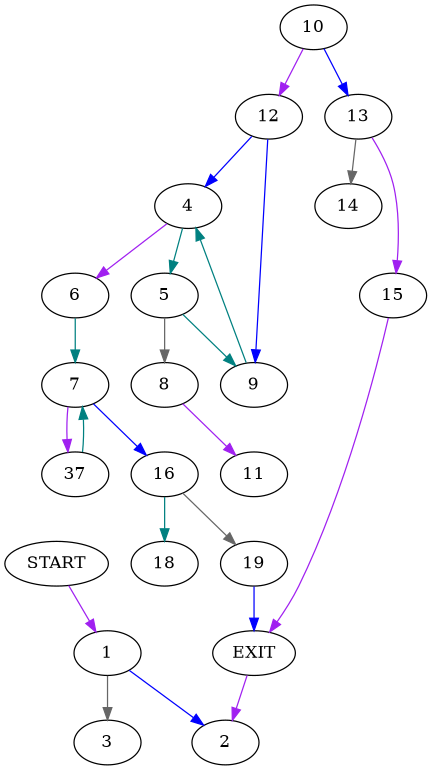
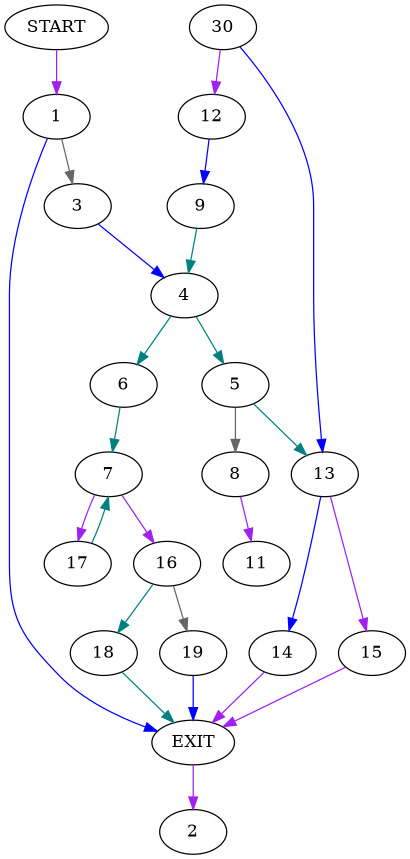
(314, 27) -> (223, 27)
(354, 155) -> (308, 558)
(233, 157) -> (126, 247)
(137, 247) -> (158, 335)
(205, 336) -> (276, 425)
(115, 425) -> (134, 514)
(75, 474) -> (78, 564)
none -> (143, 693)
none -> (243, 693)
(161, 694) -> (9, 462)
